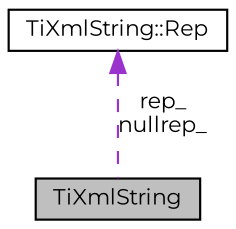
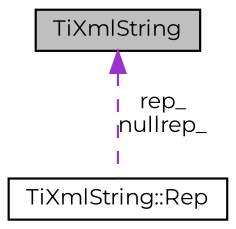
(118, 126) -> (118, 126)
